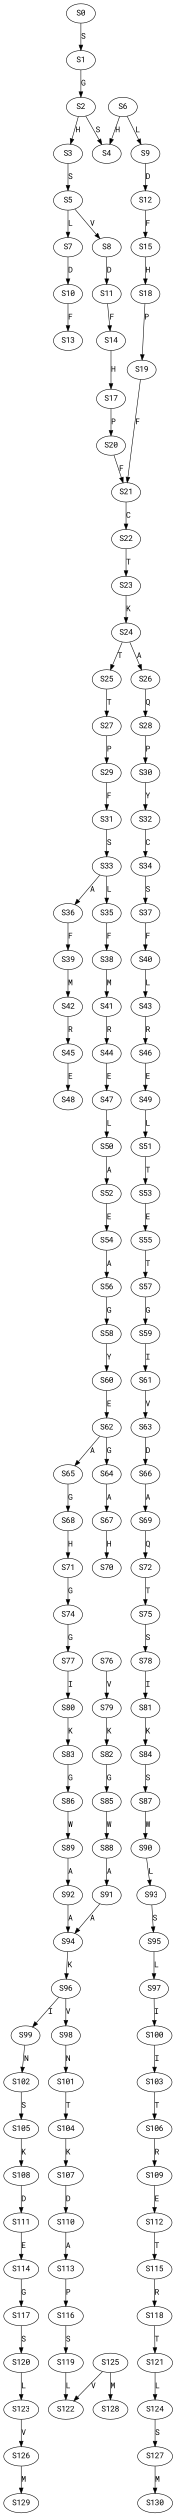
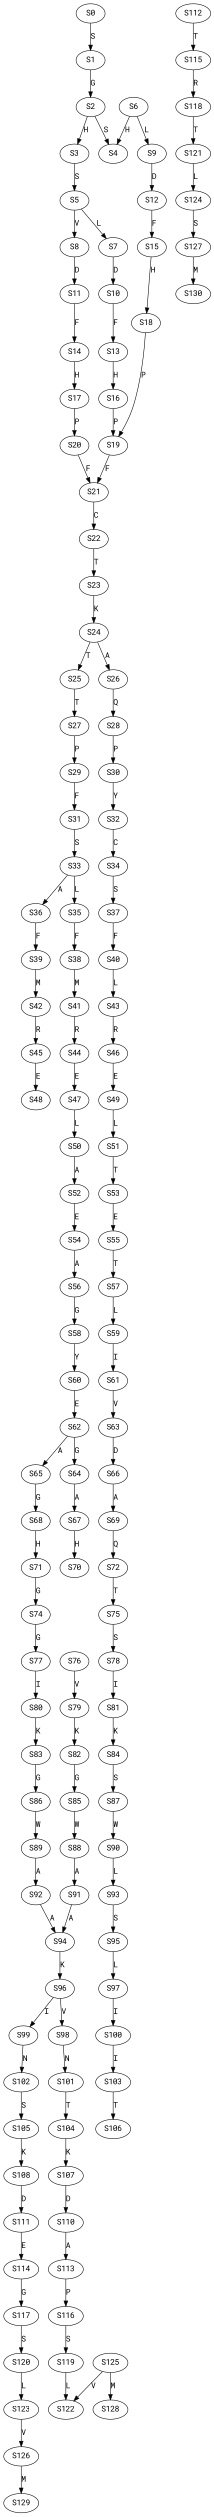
none -> (113, 399)
(148, 1311) -> (116, 1311)
(155, 2176) -> none
